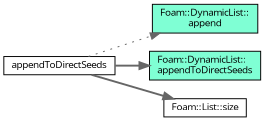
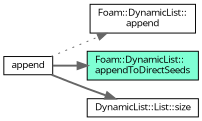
(205, 19) -> (143, 19)
(59, 66) -> (28, 66)
(205, 108) -> (143, 108)
